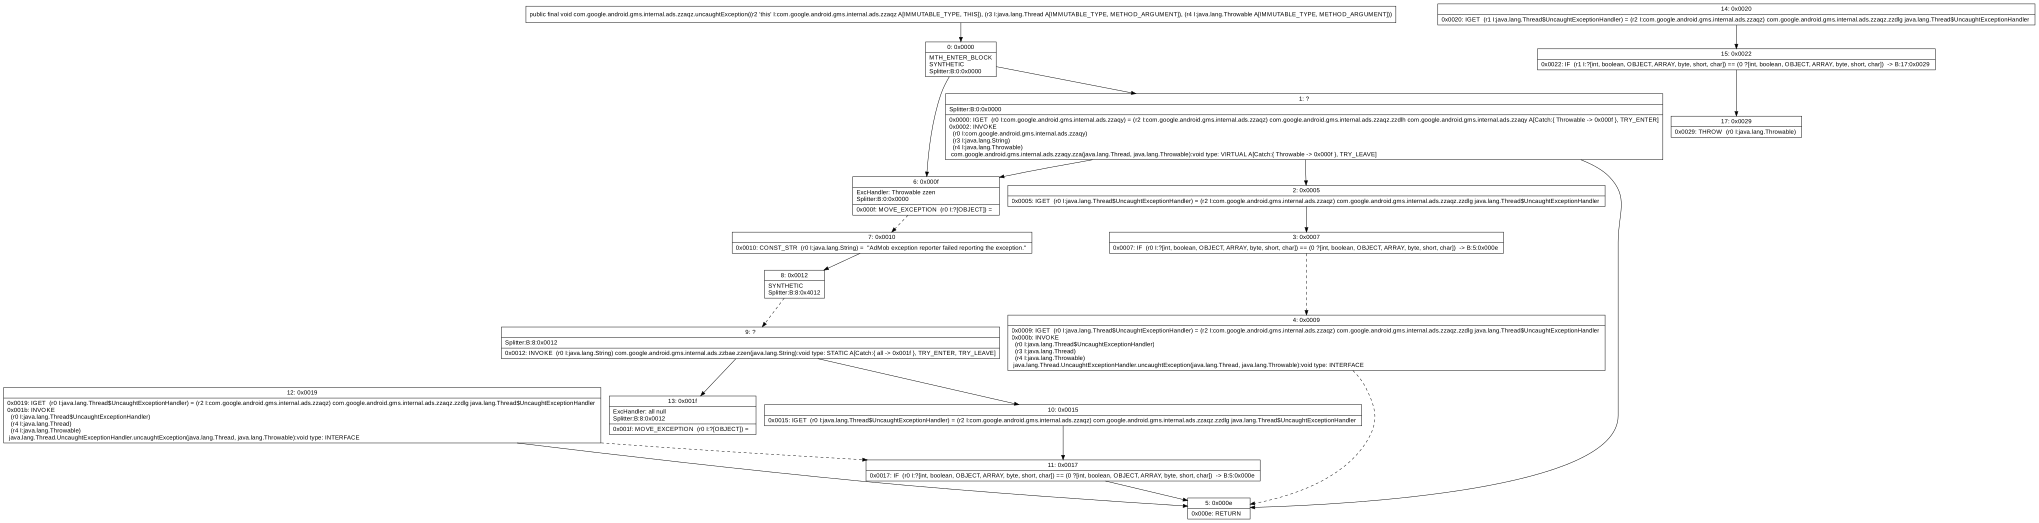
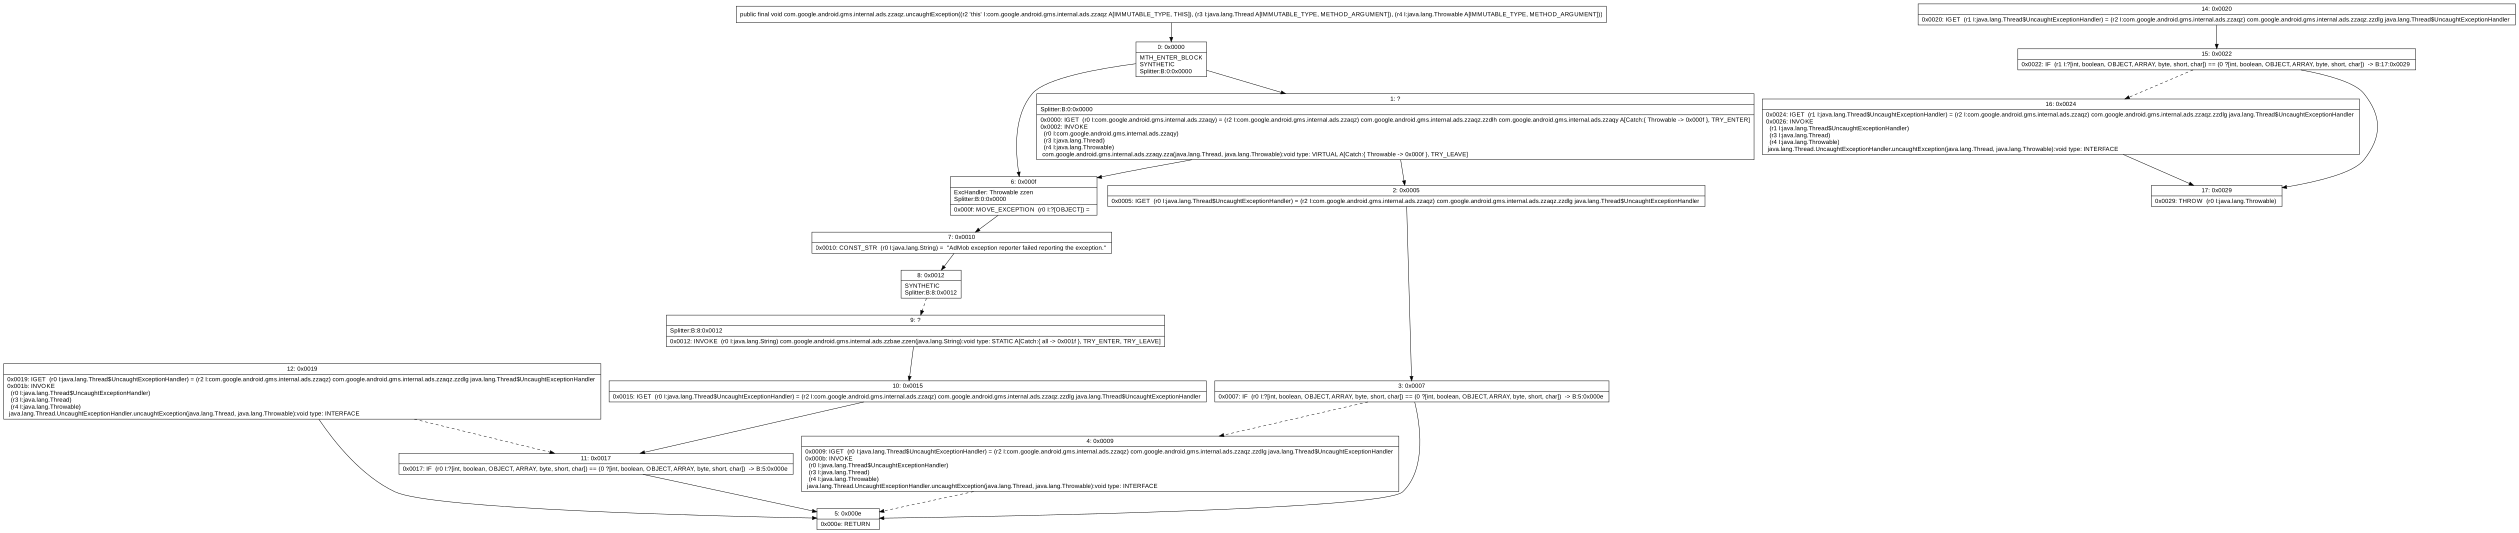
none -> (2061, 127)
(980, 140) -> (1073, 140)
(901, 222) -> (989, 222)
(795, 293) -> (931, 293)
(683, 415) -> none
(40, 424) -> (40, 400)
(1582, 457) -> (1191, 511)
